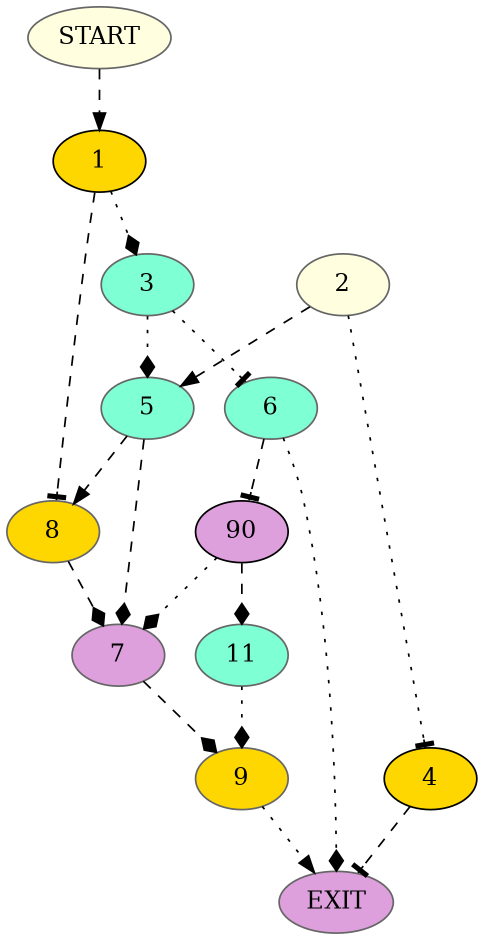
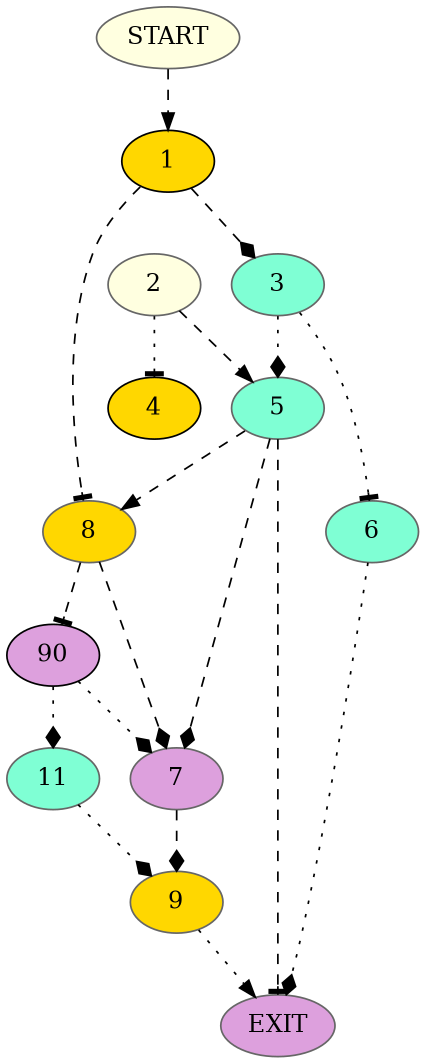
(120, 213) -> (216, 215)
(258, 465) -> (72, 589)
(242, 583) -> (53, 707)
(387, 836) -> (278, 712)
